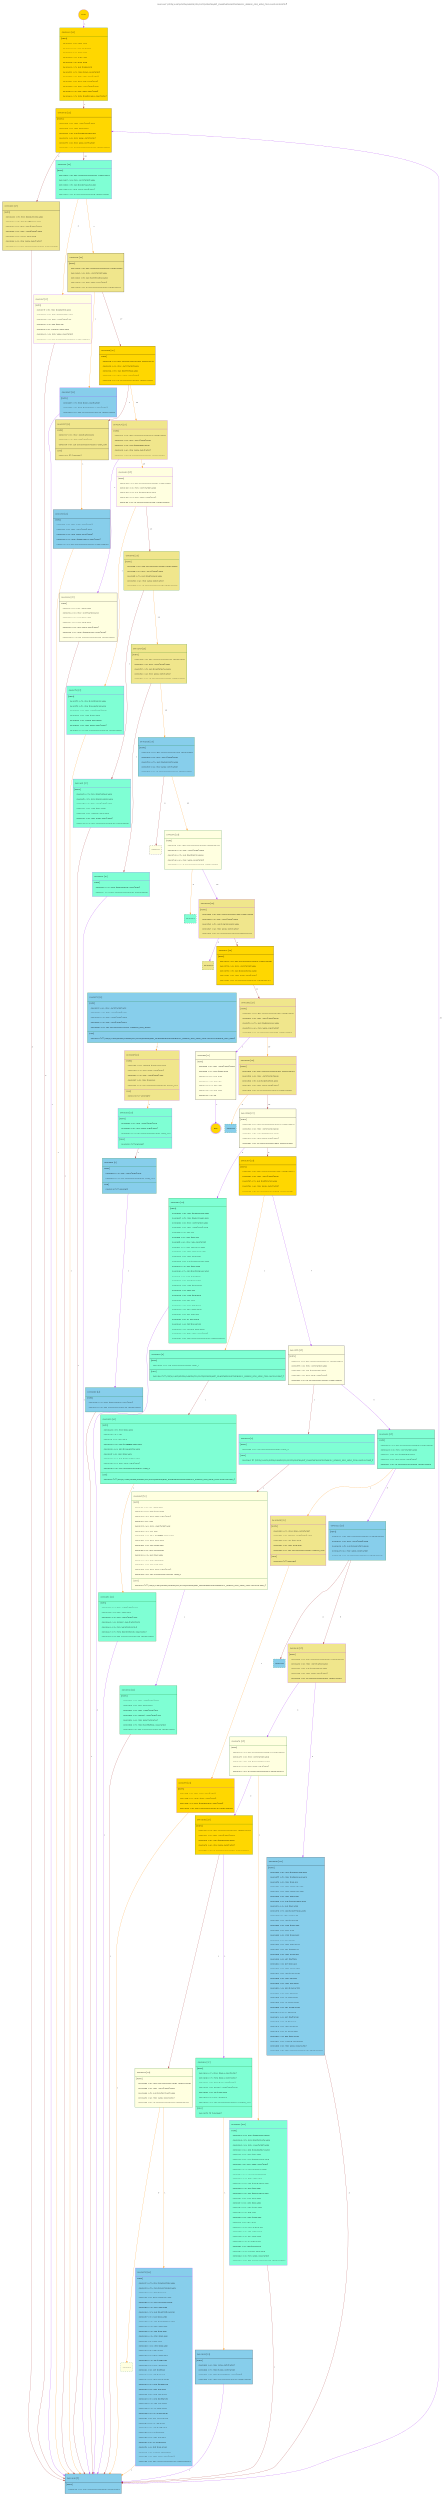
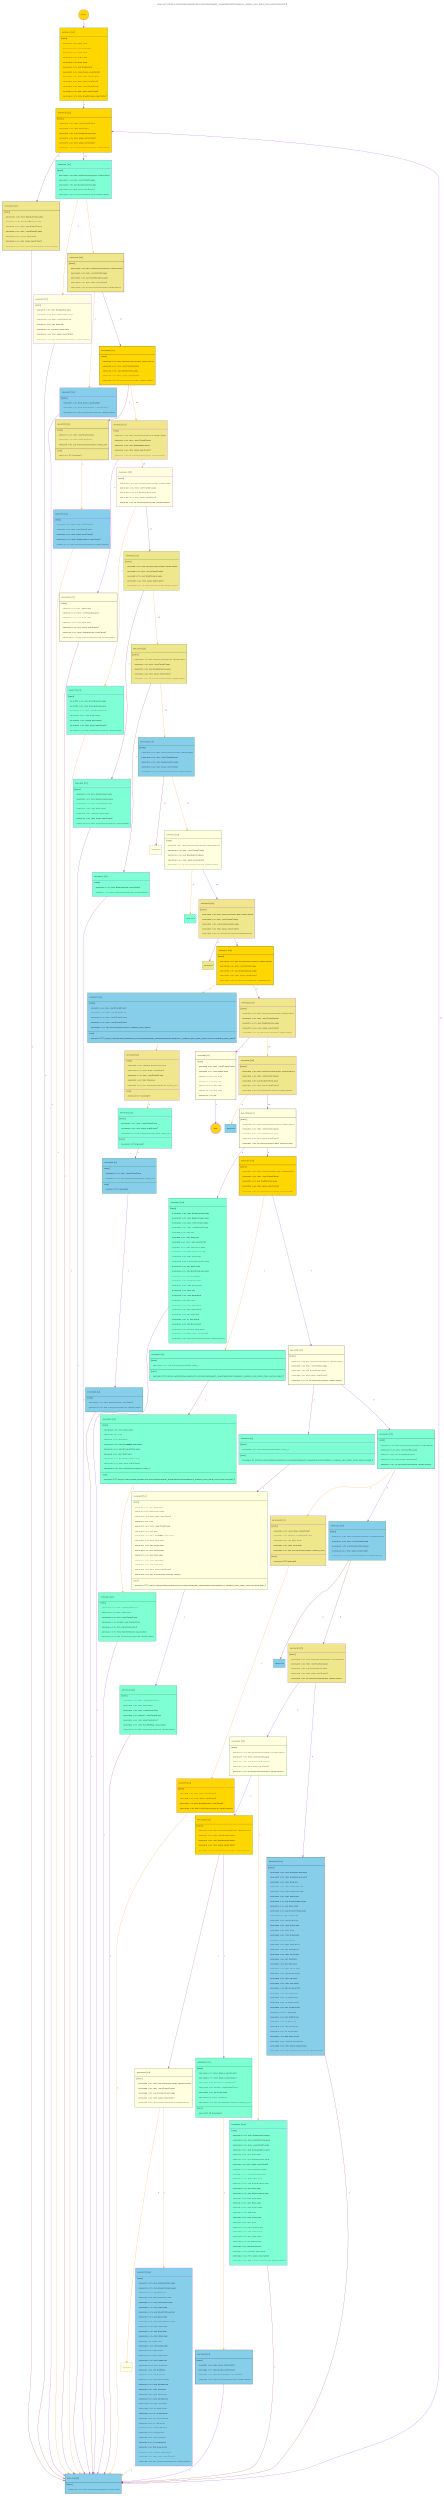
(82, 529) -> (82, 529)
none -> (210, 988)
